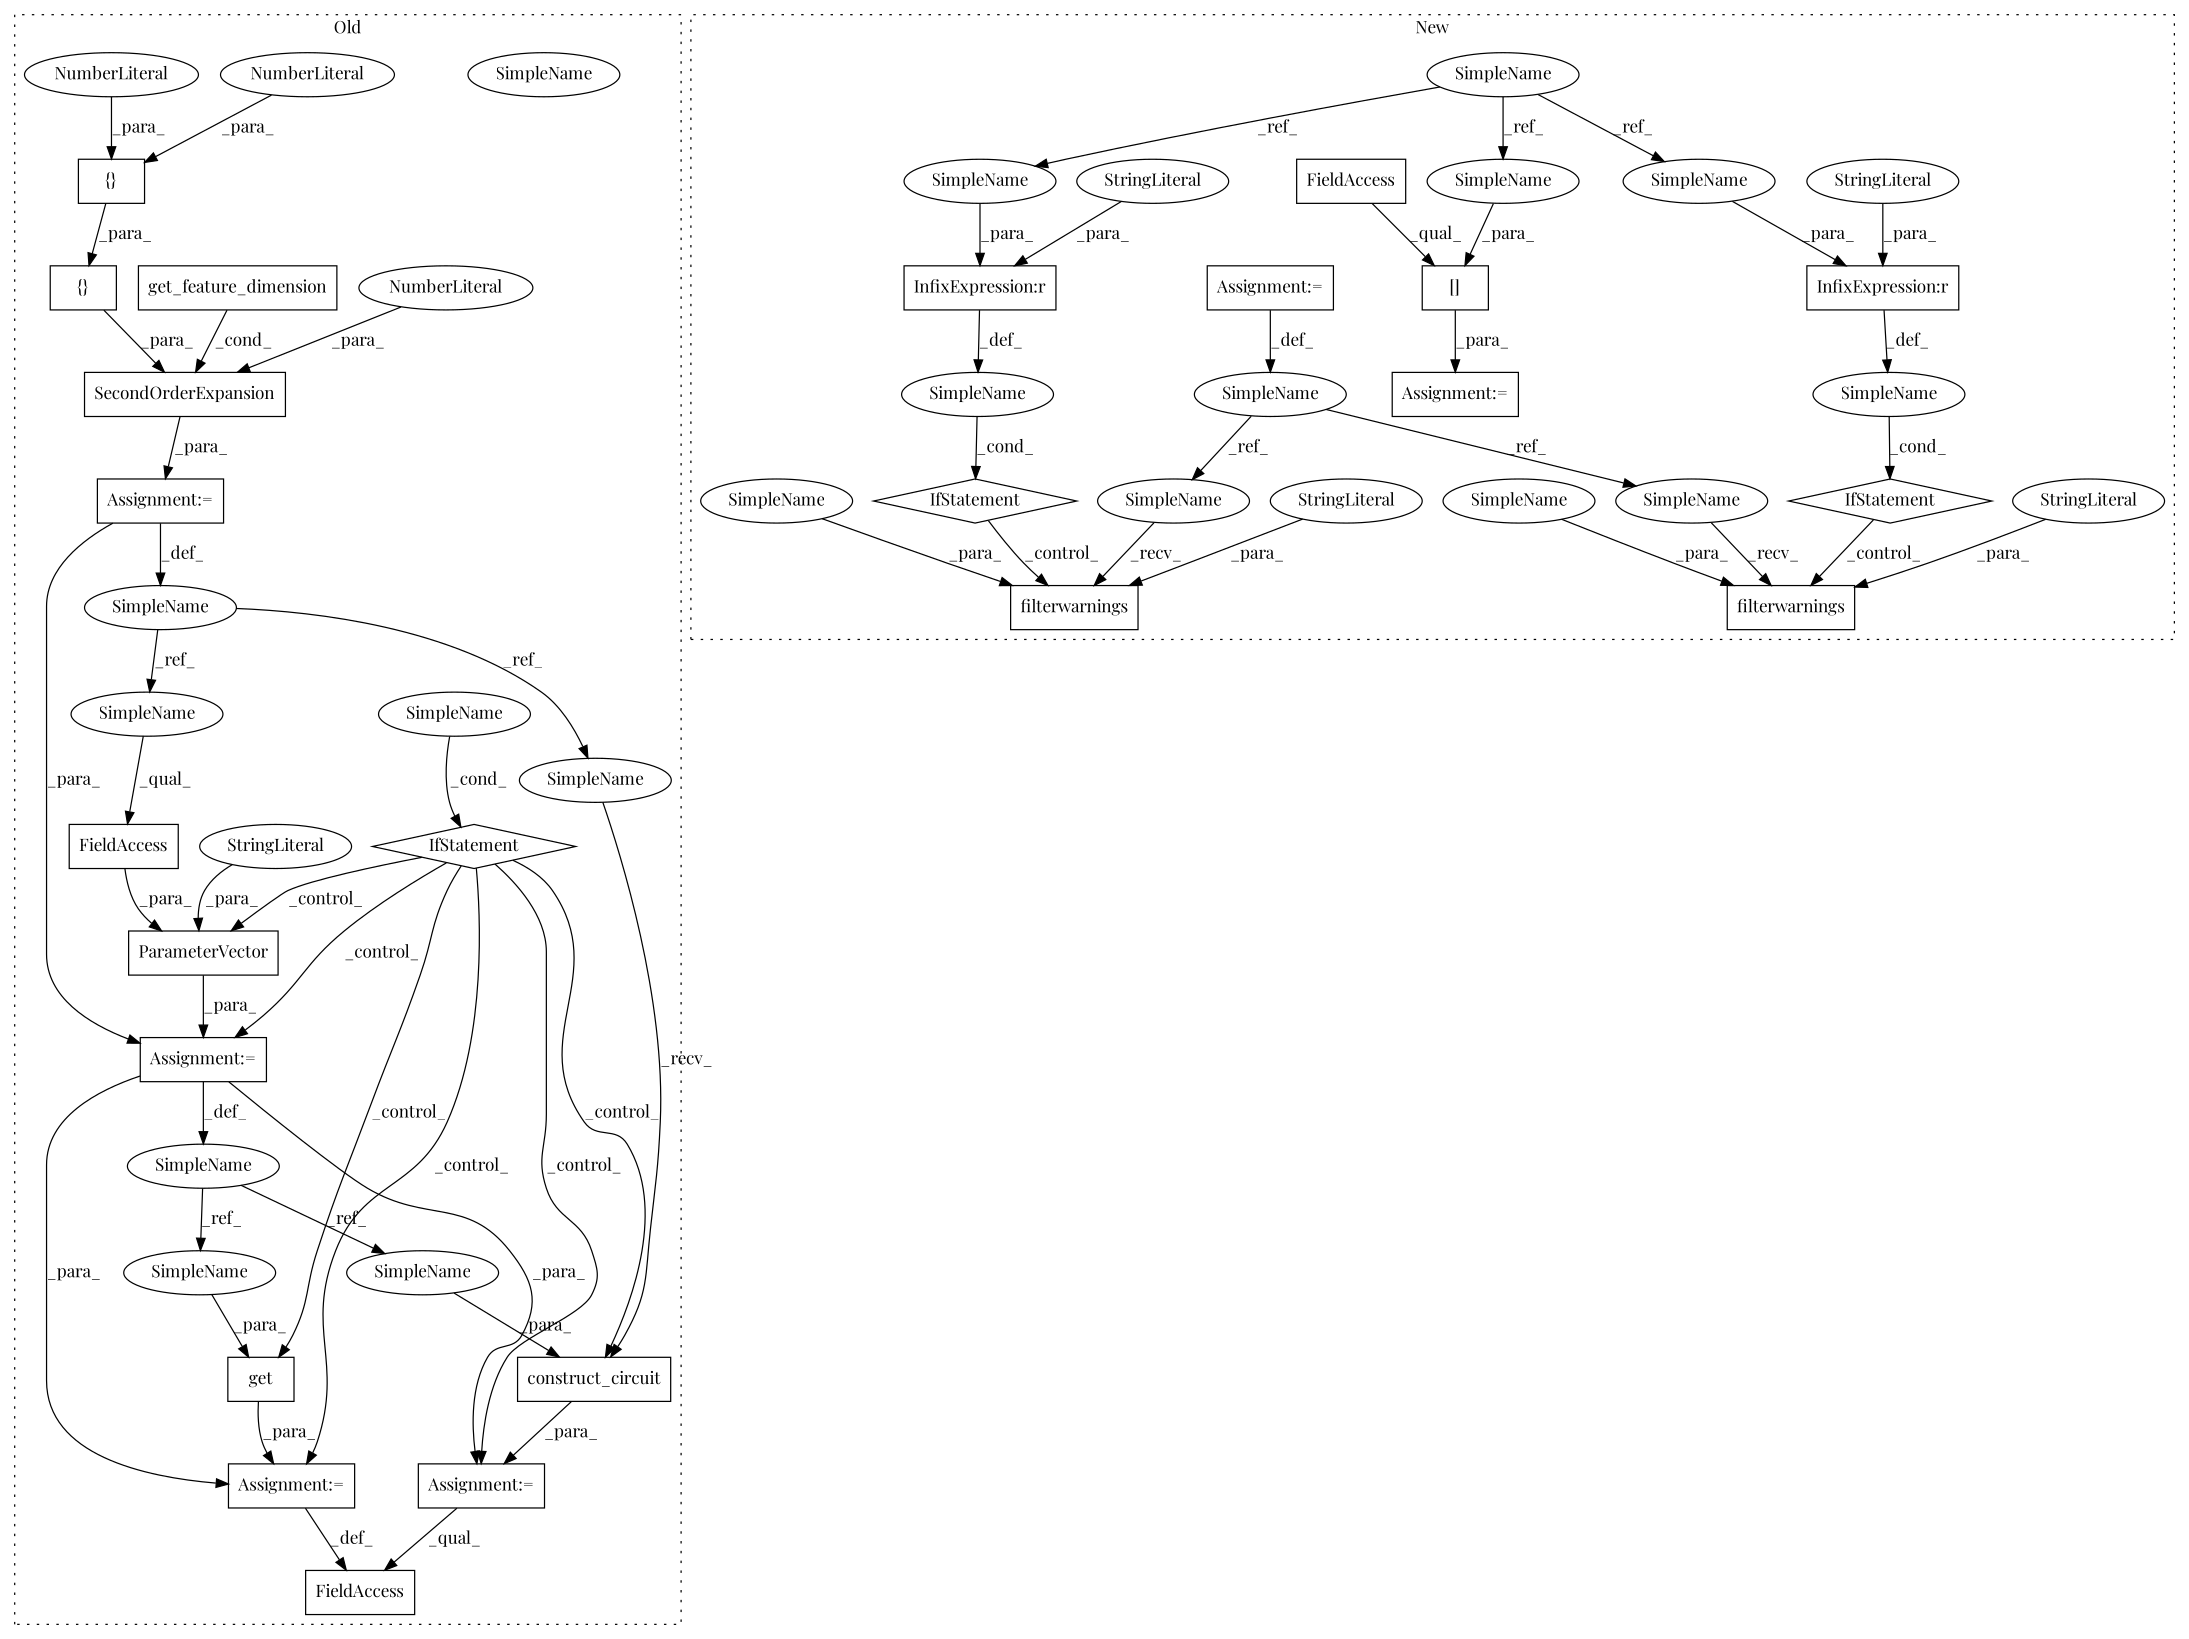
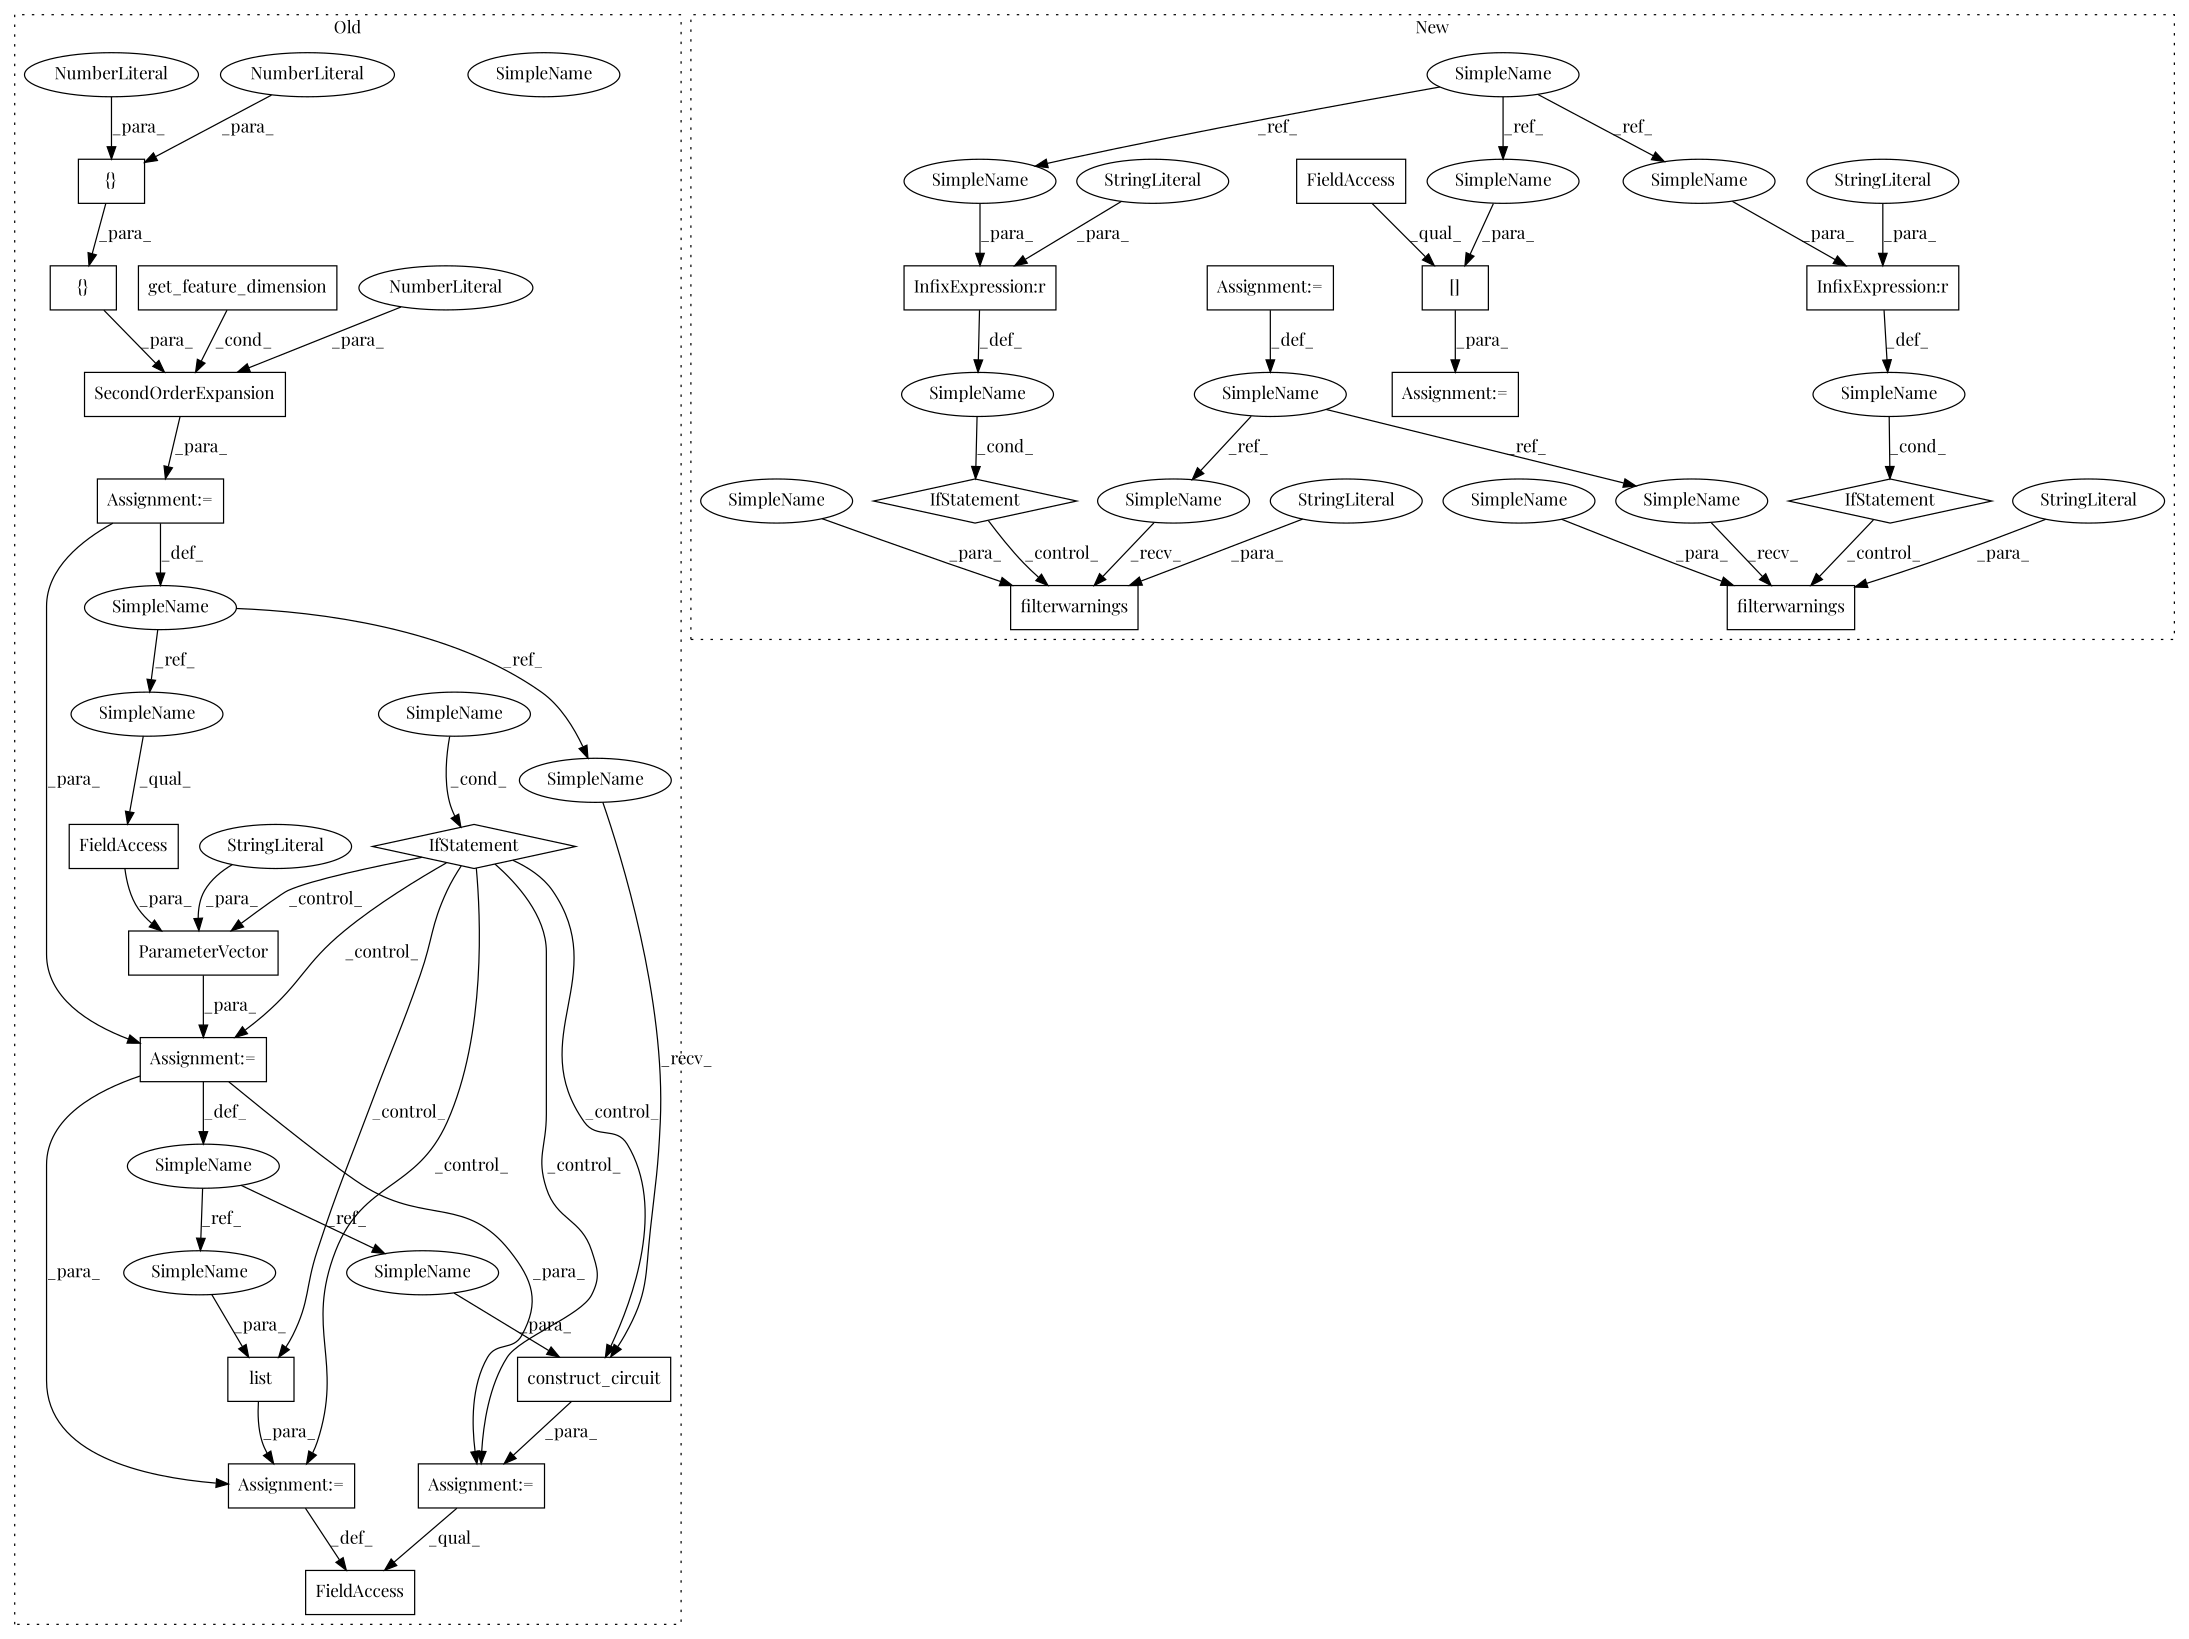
(261, 1379) -> (261, 1379)
